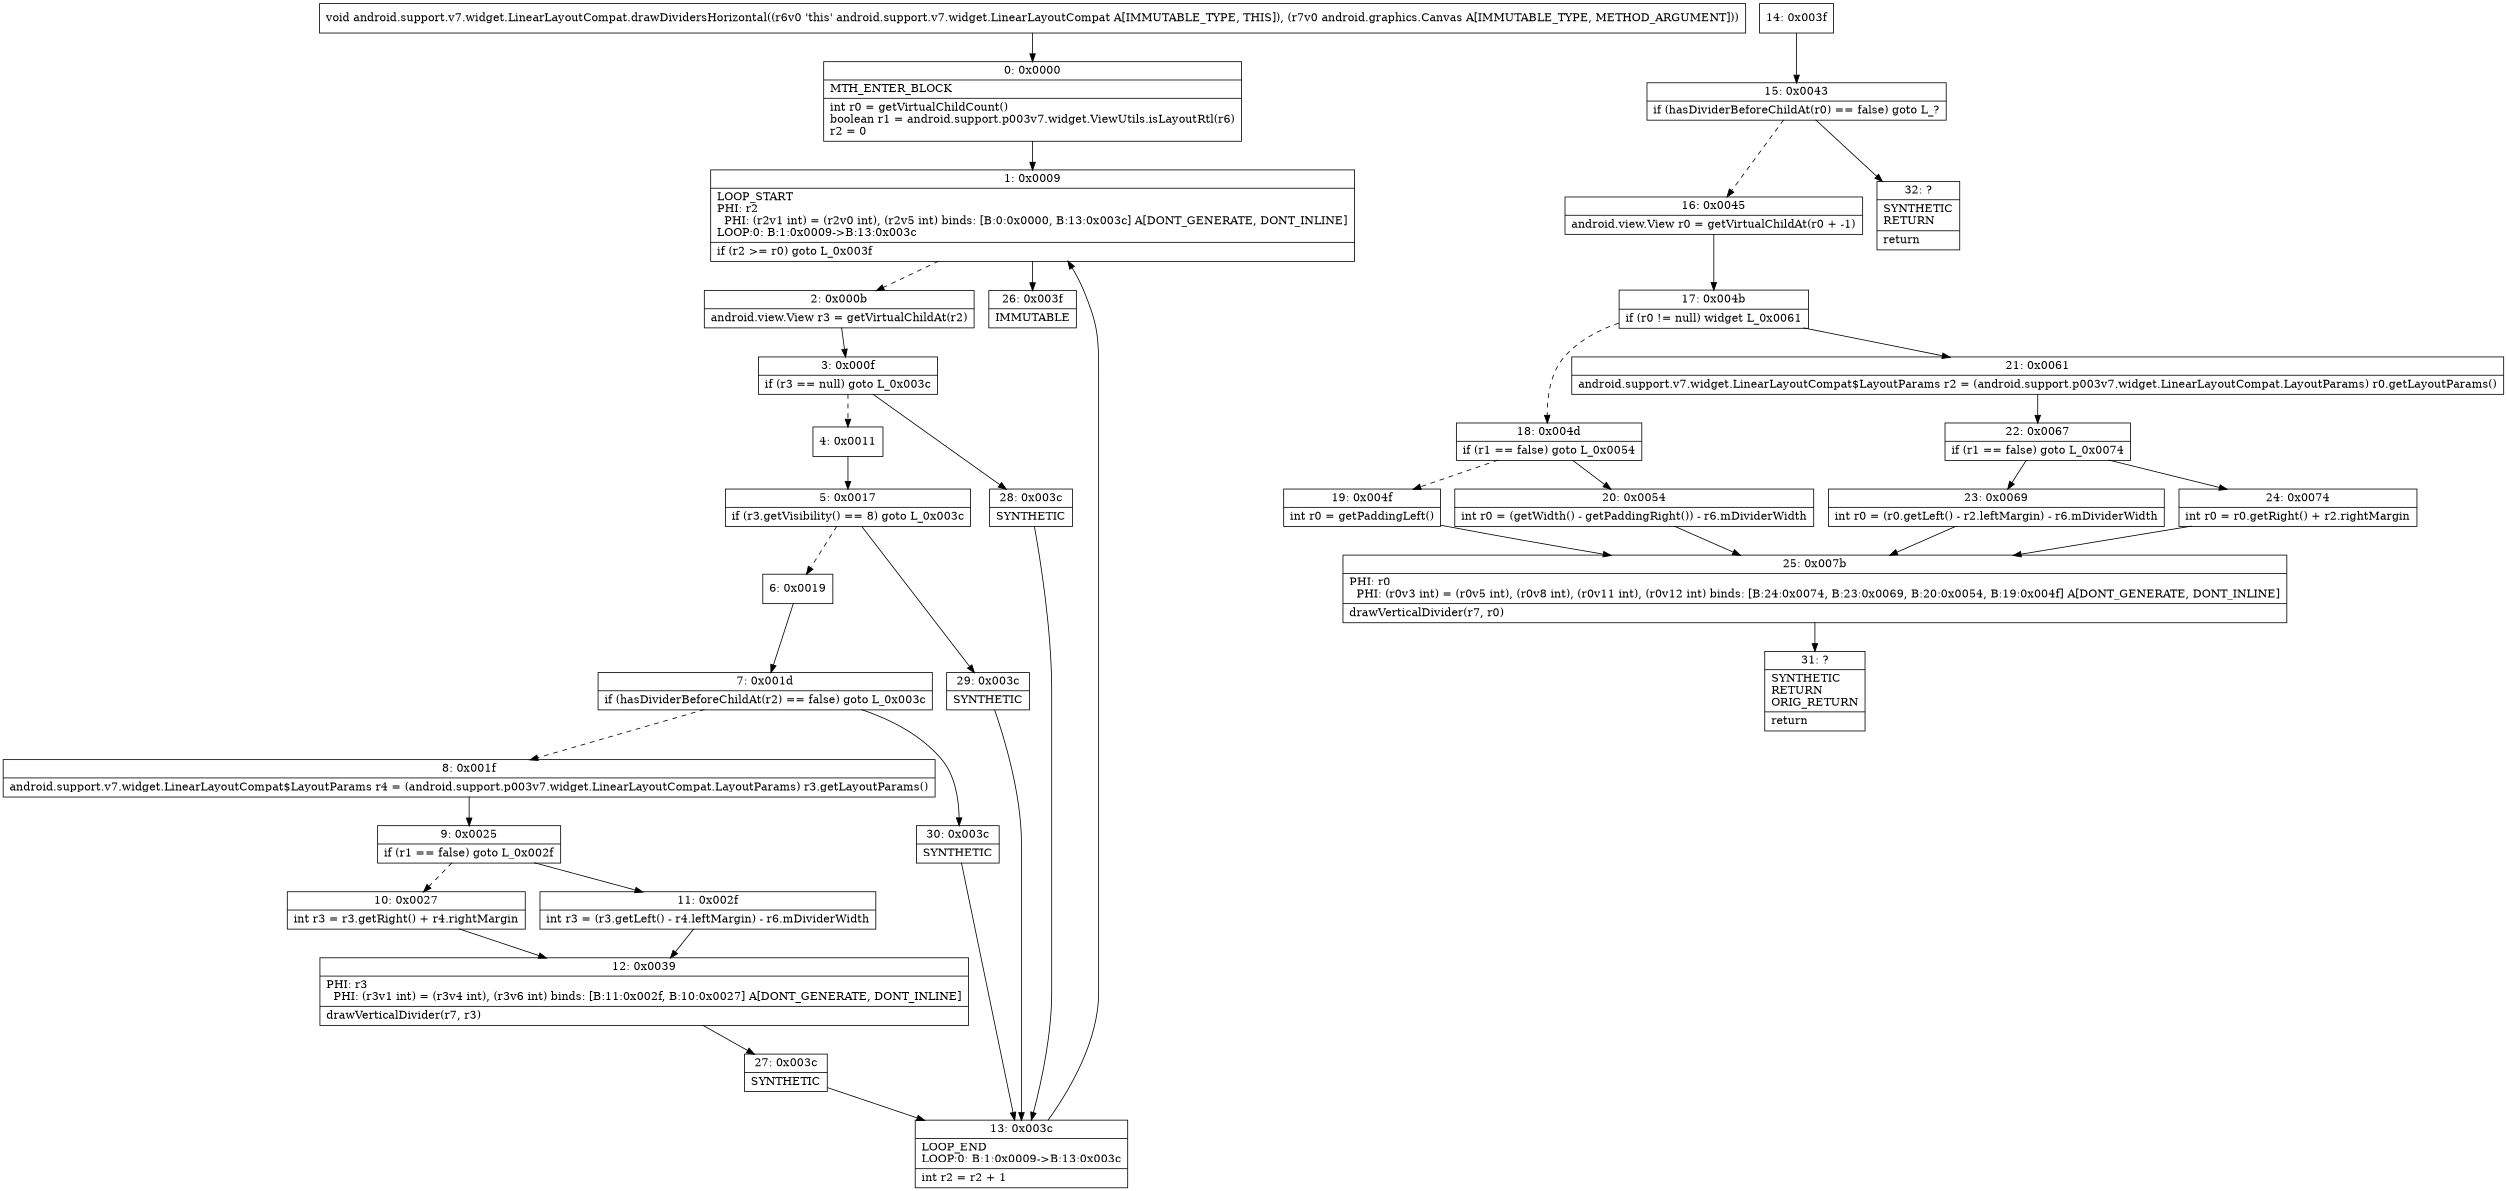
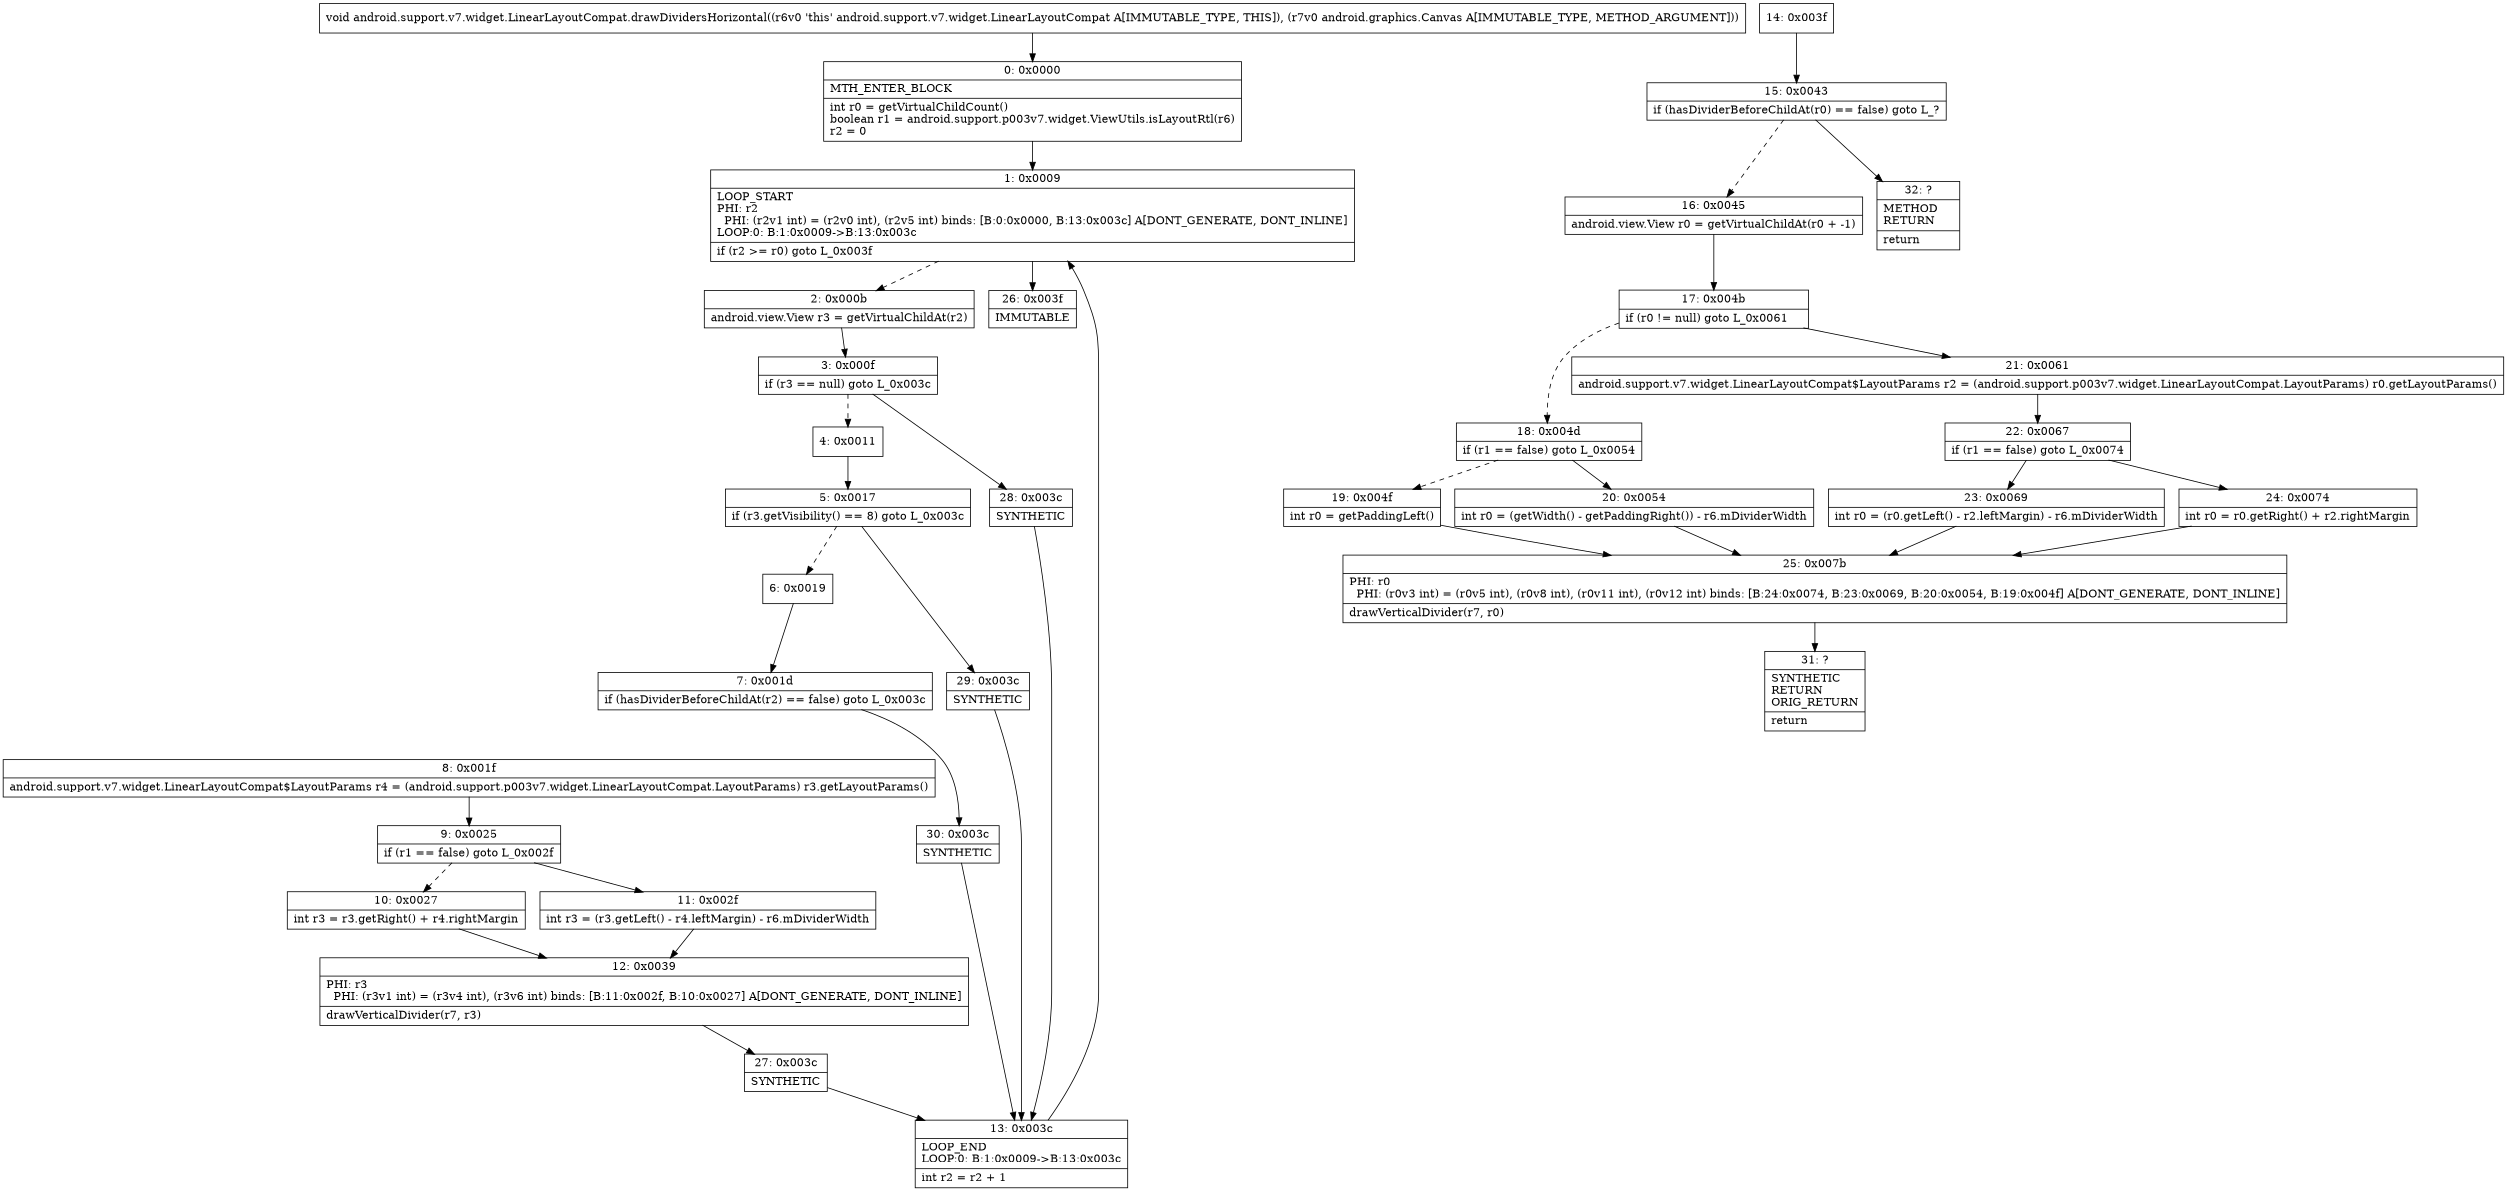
(1918, 209) -> (1911, 209)
(1714, 318) -> (1707, 318)
(621, 734) -> none
